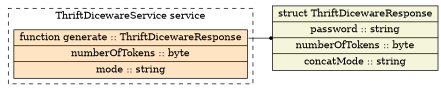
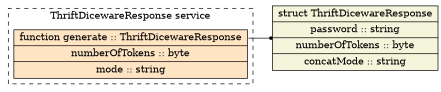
(131, 16) -> (131, 16)
